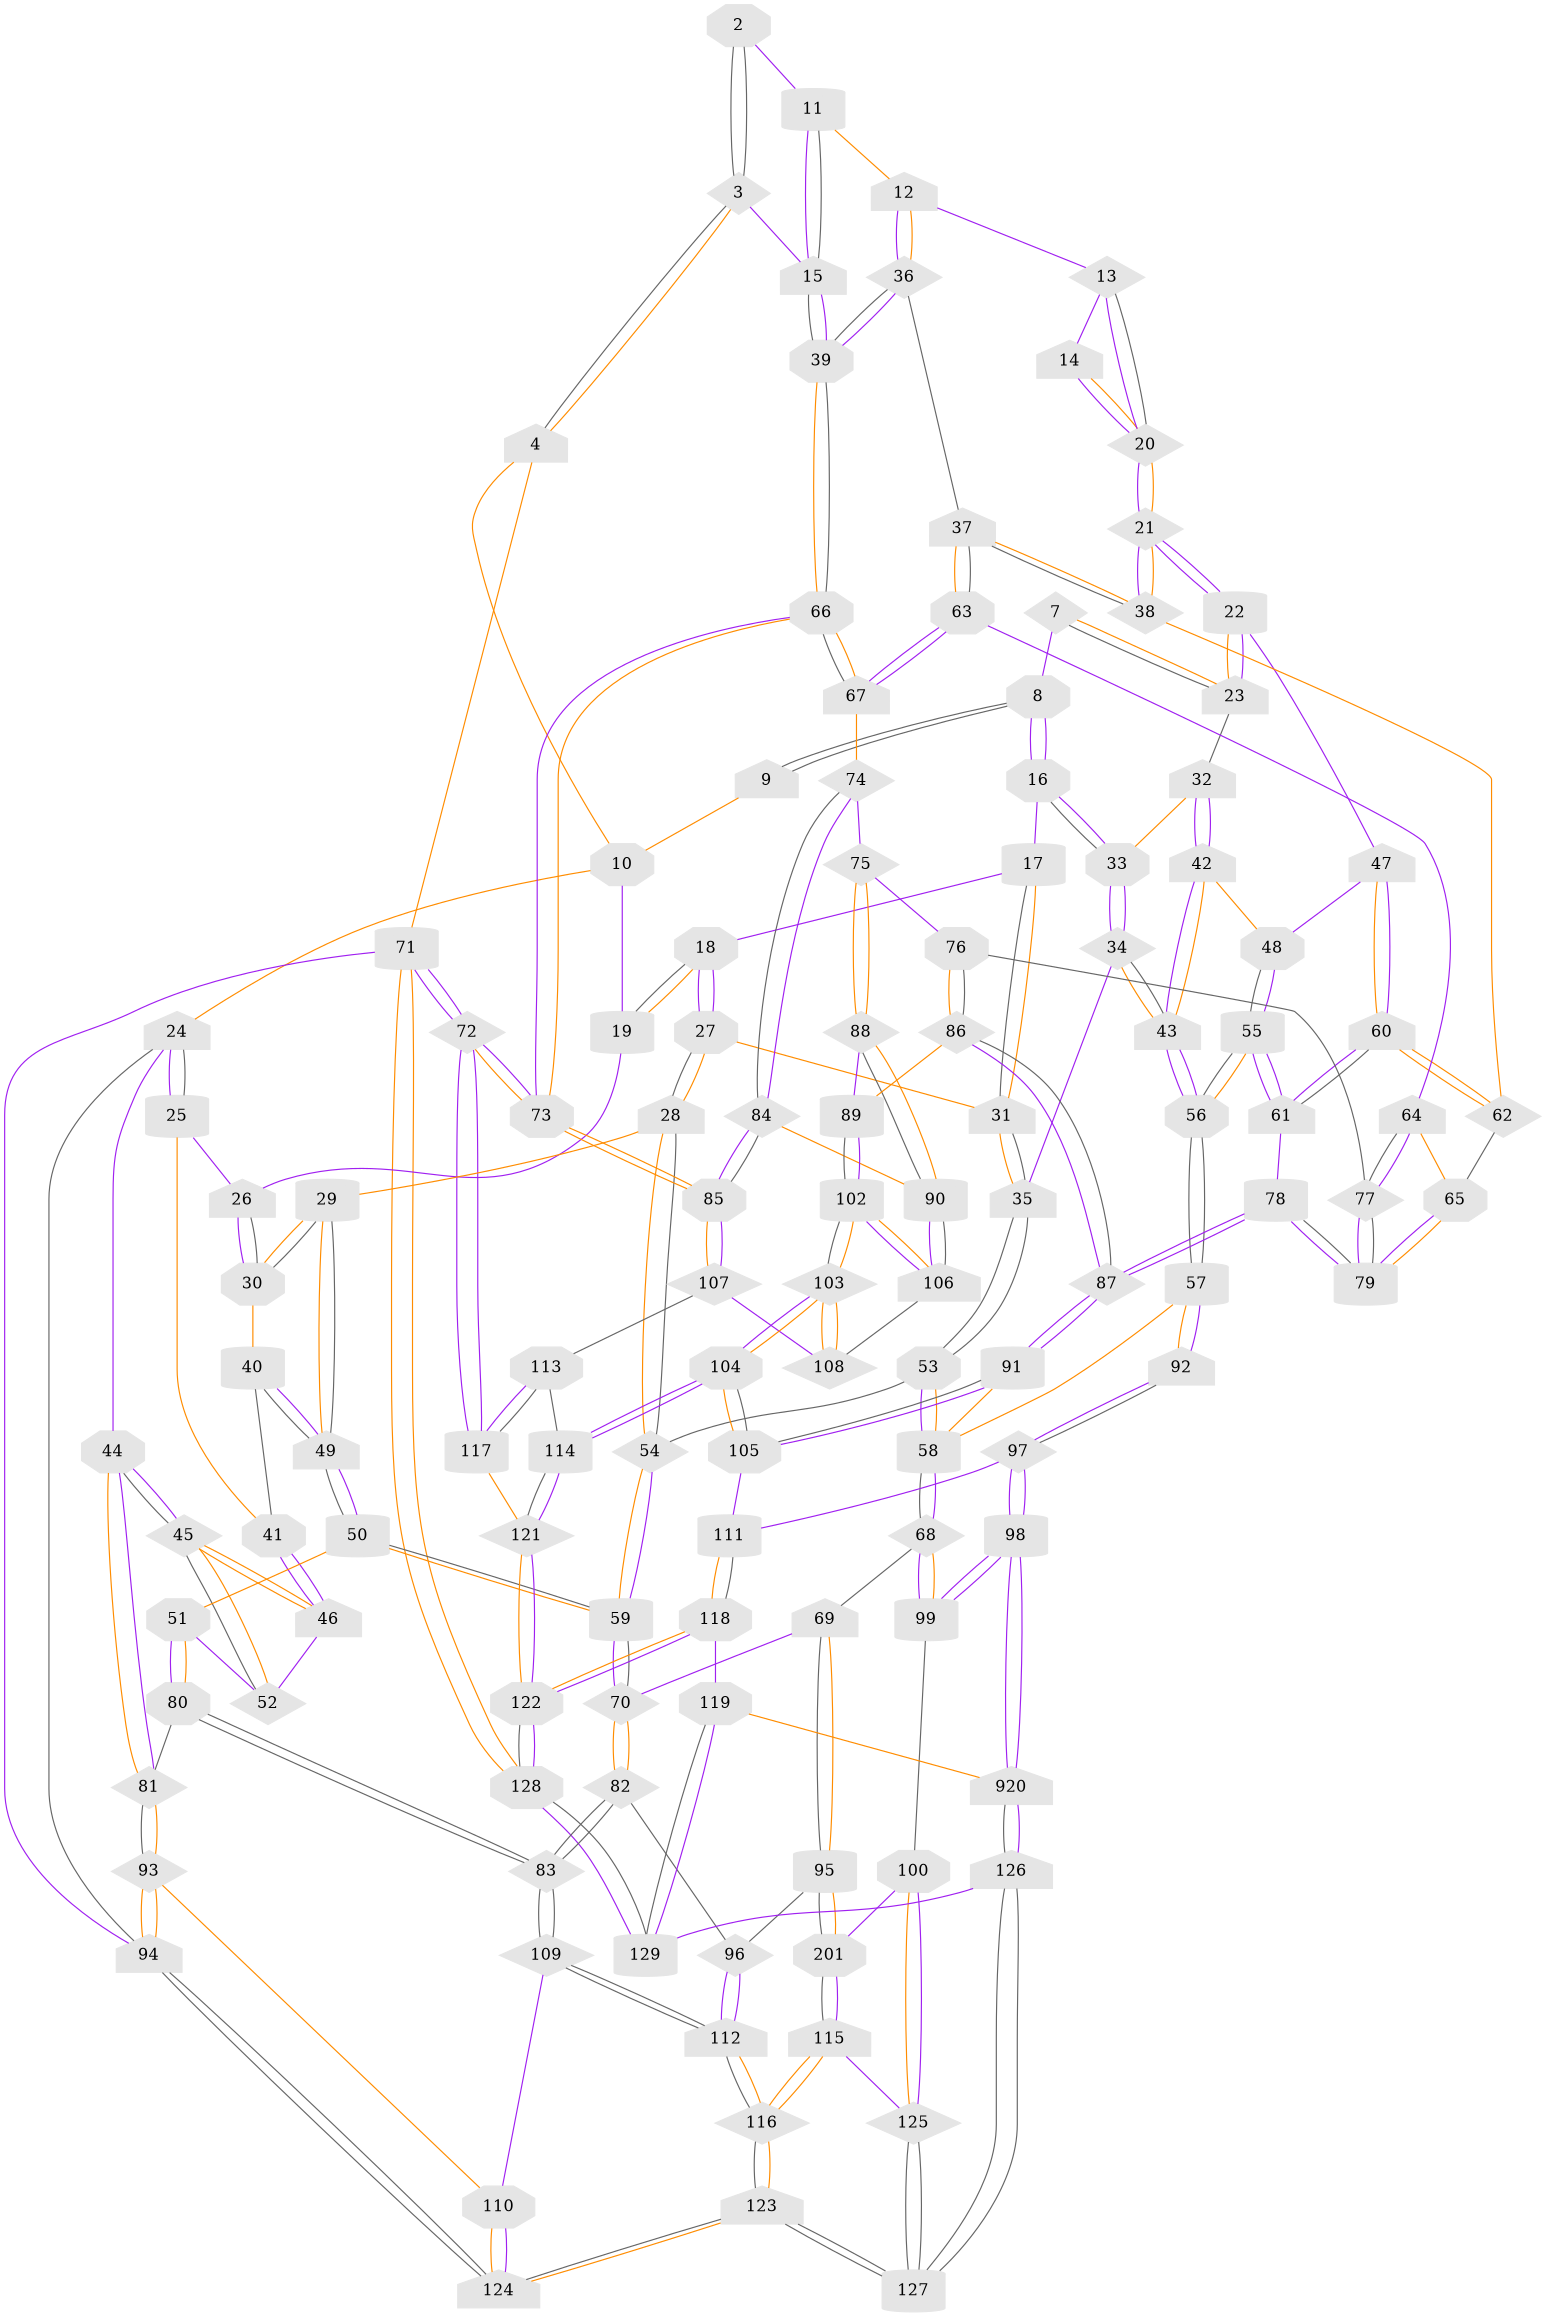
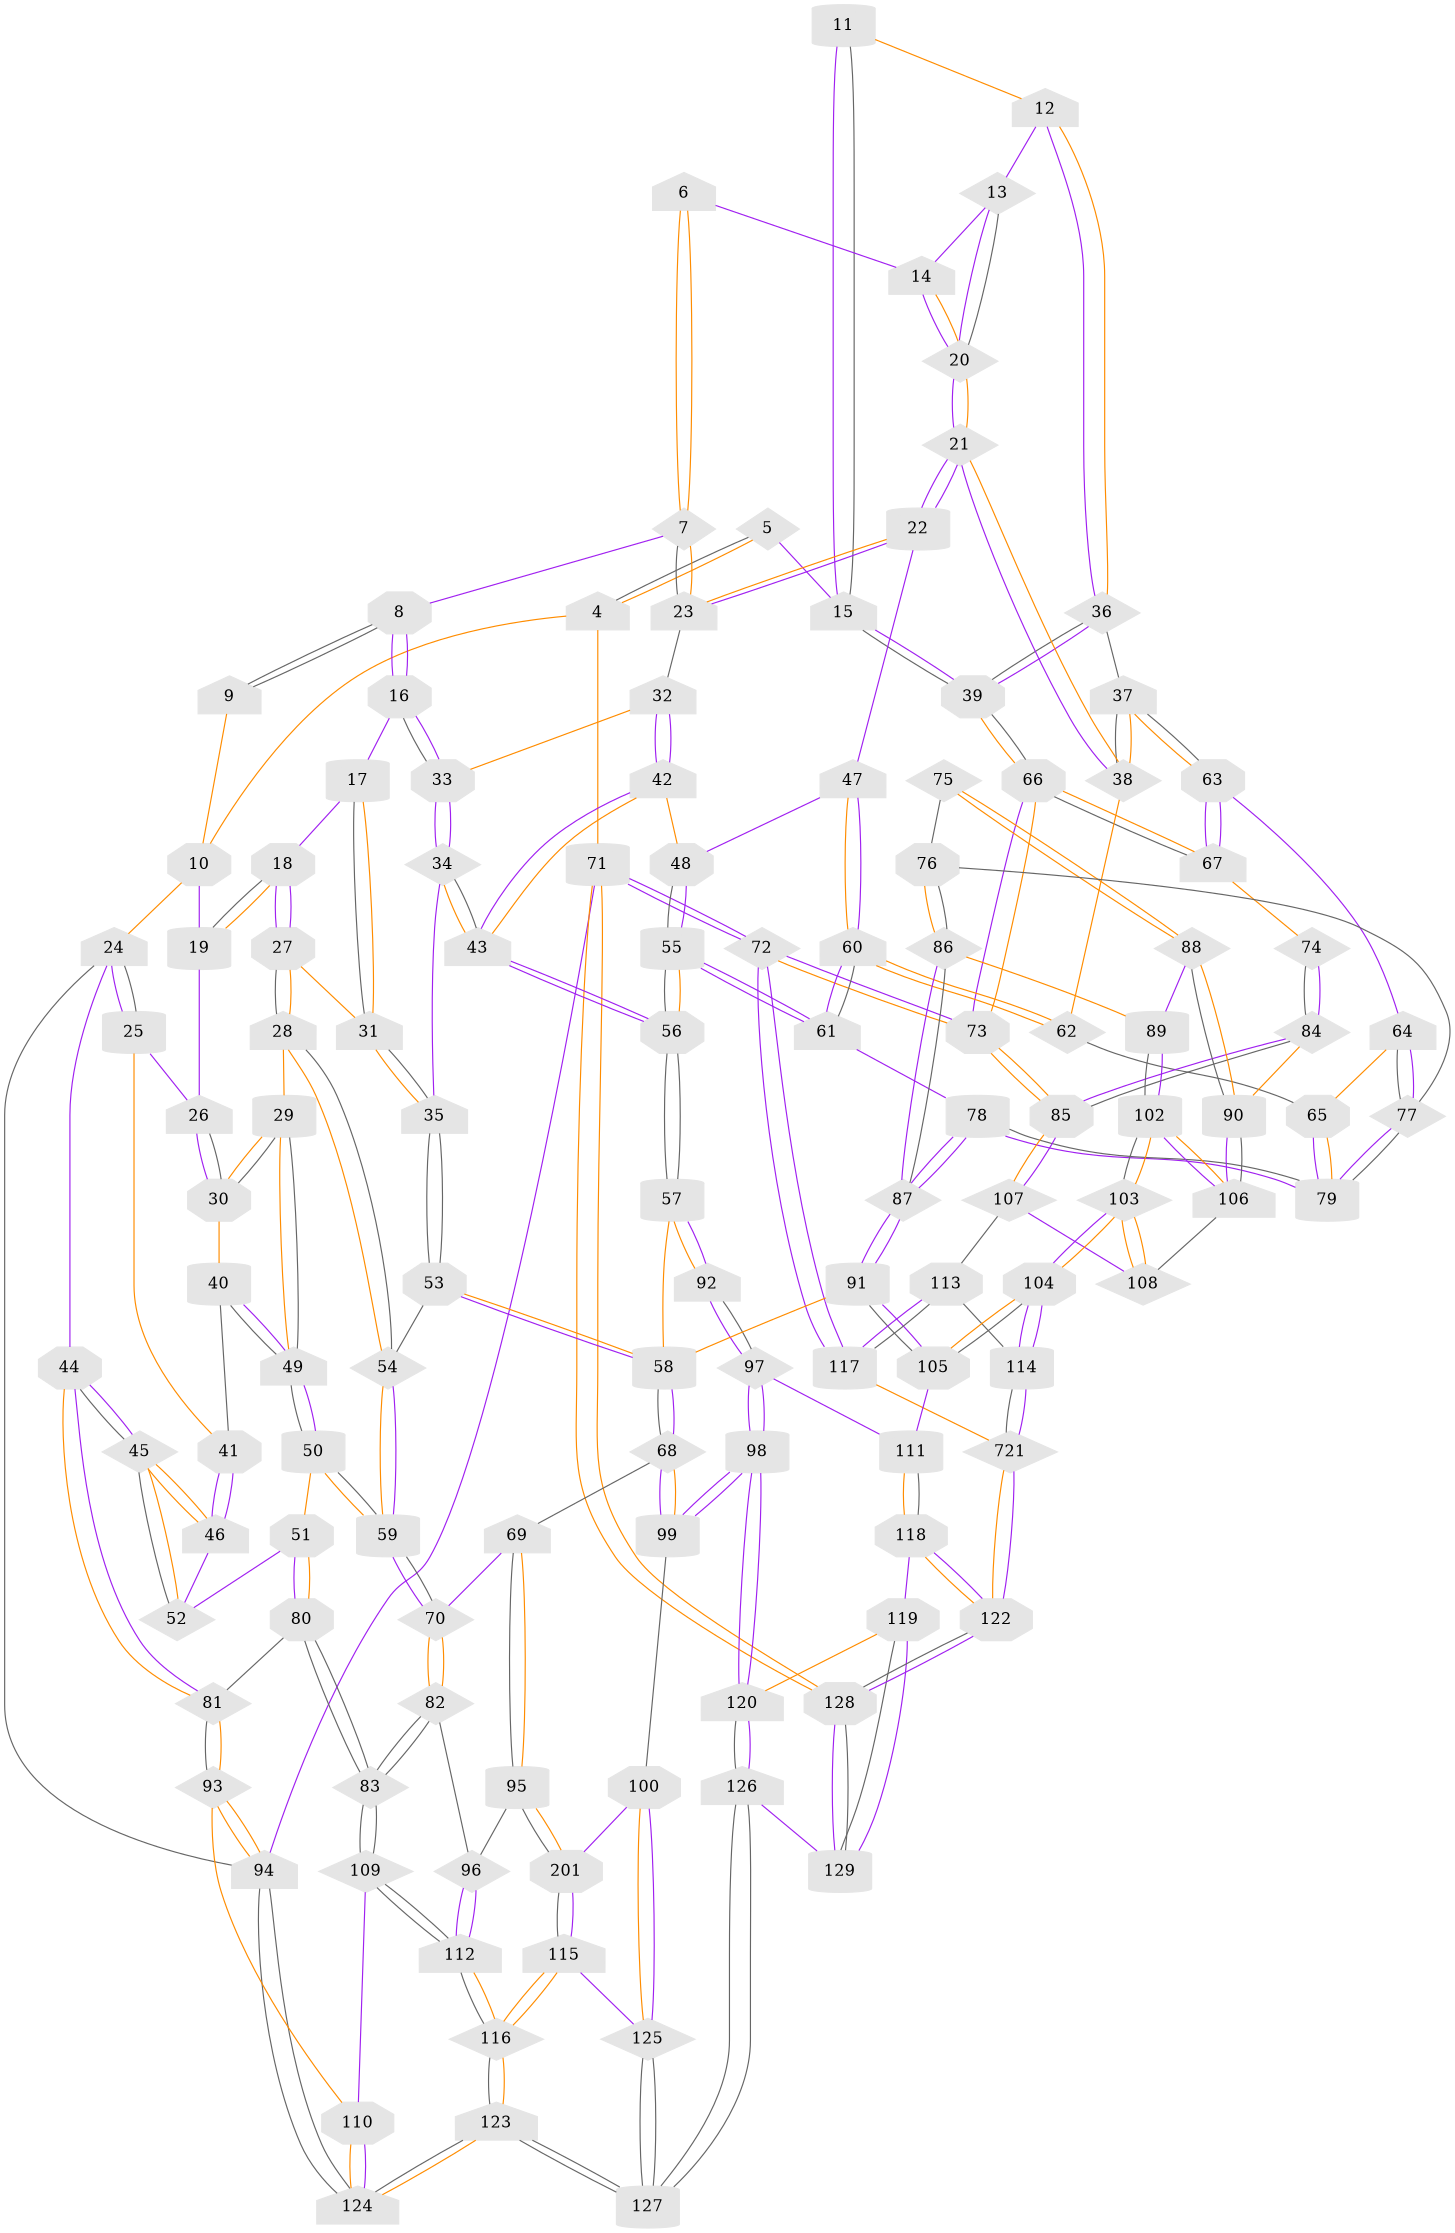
(739, 26) -> none
none -> (684, 193)
(739, 193) -> (768, 529)
(859, 822) -> none
(908, 906) -> (936, 822)
(527, 1536) -> (1010, 1452)
(1011, 1788) -> (742, 1704)
